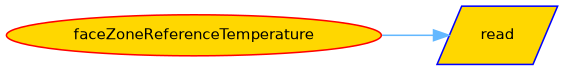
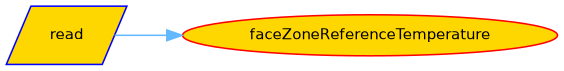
(408, 35) -> (141, 35)
